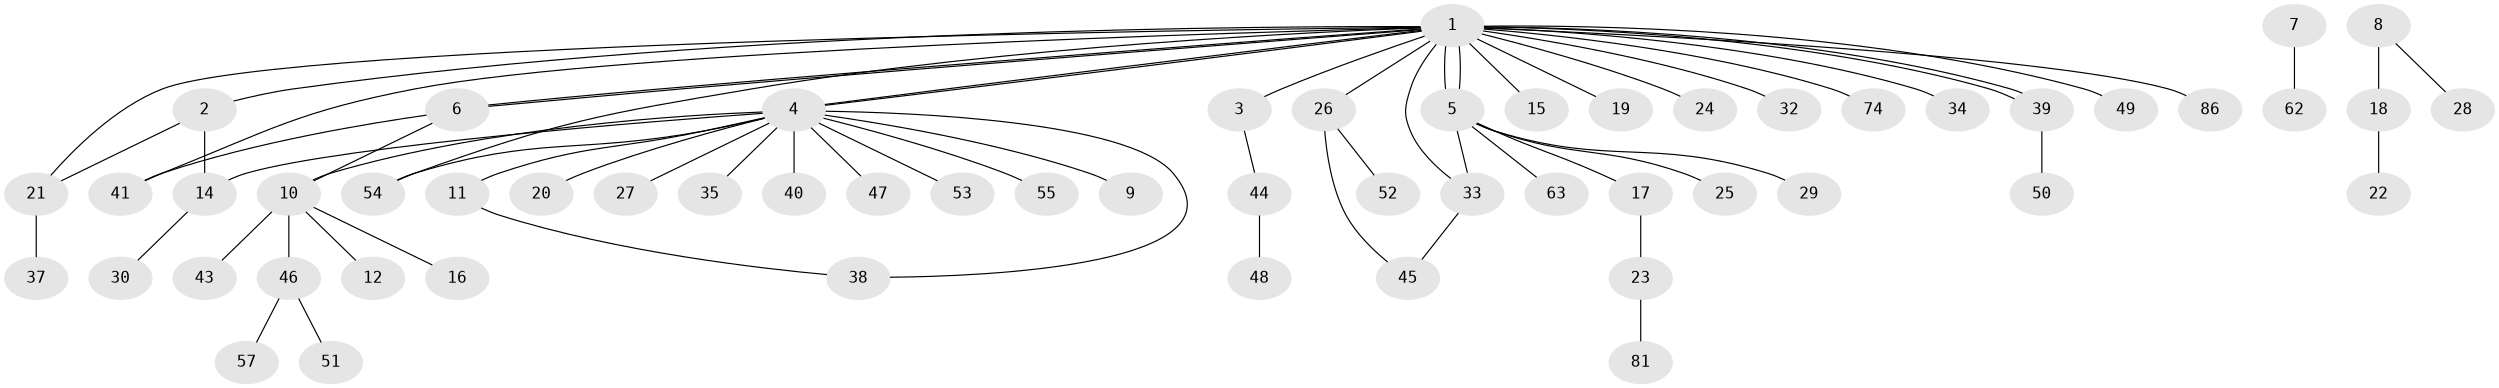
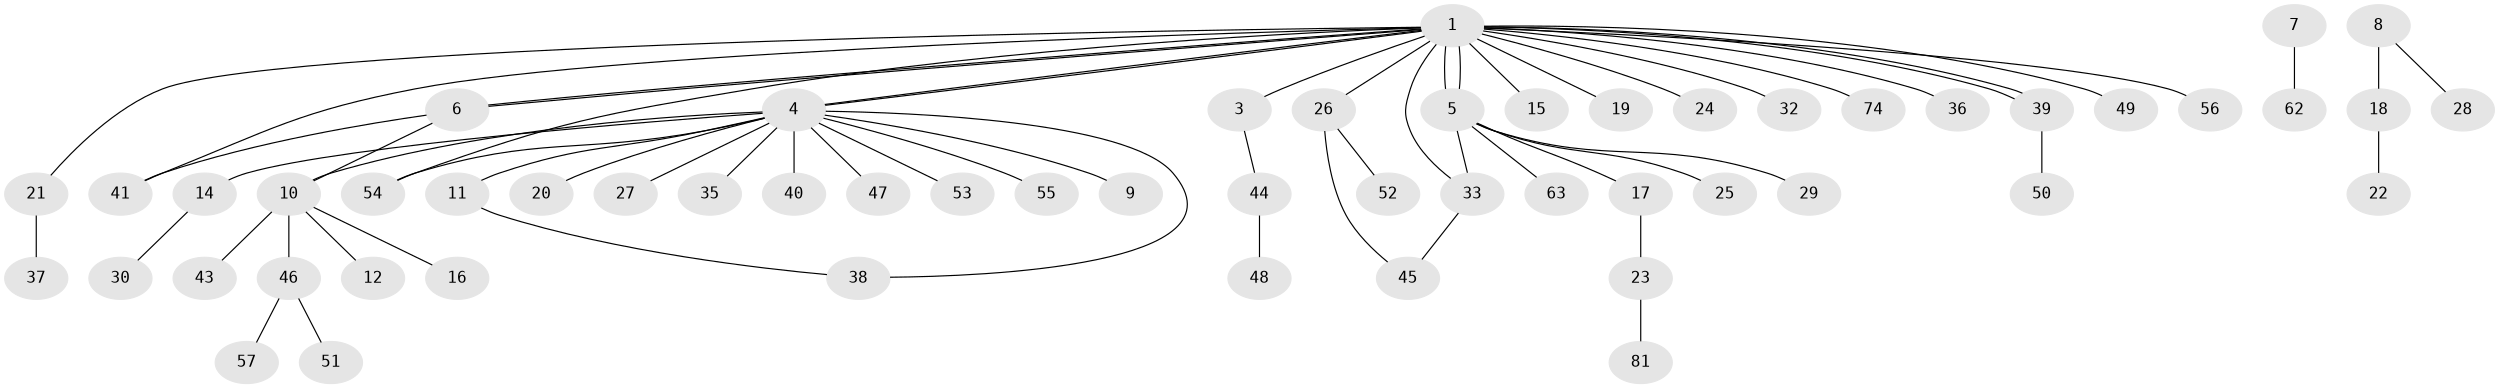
(205, 110) -> none
(1958, 110) -> (1958, 110)
(2210, 110) -> (2210, 110)
